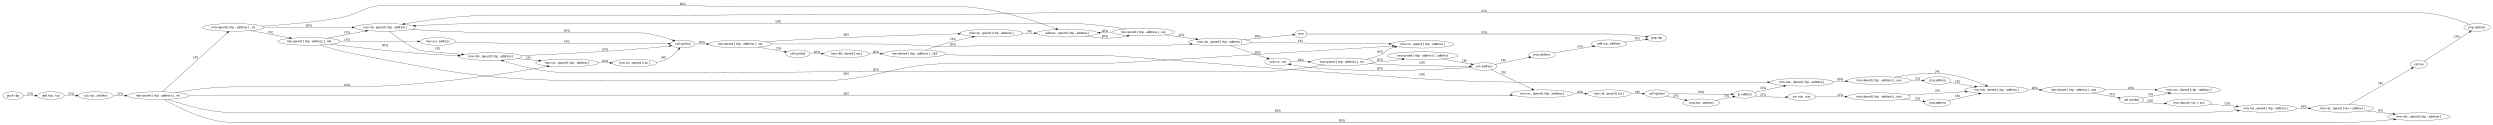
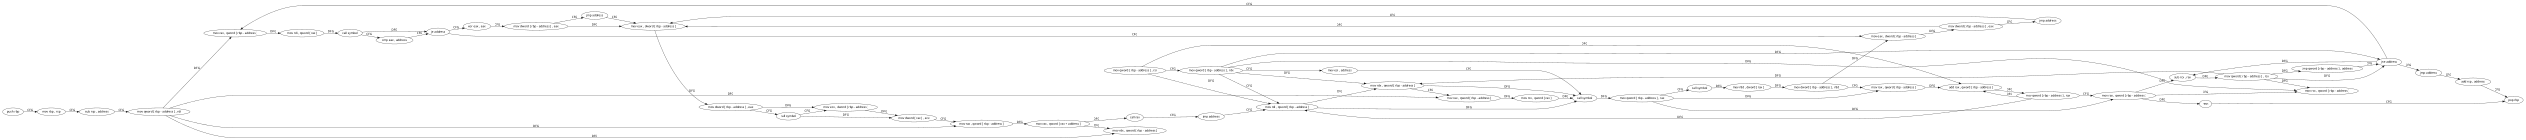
none -> (1799, 54)
(195, 62) -> none
(51, 96) -> (51, 112)
none -> (880, 113)
